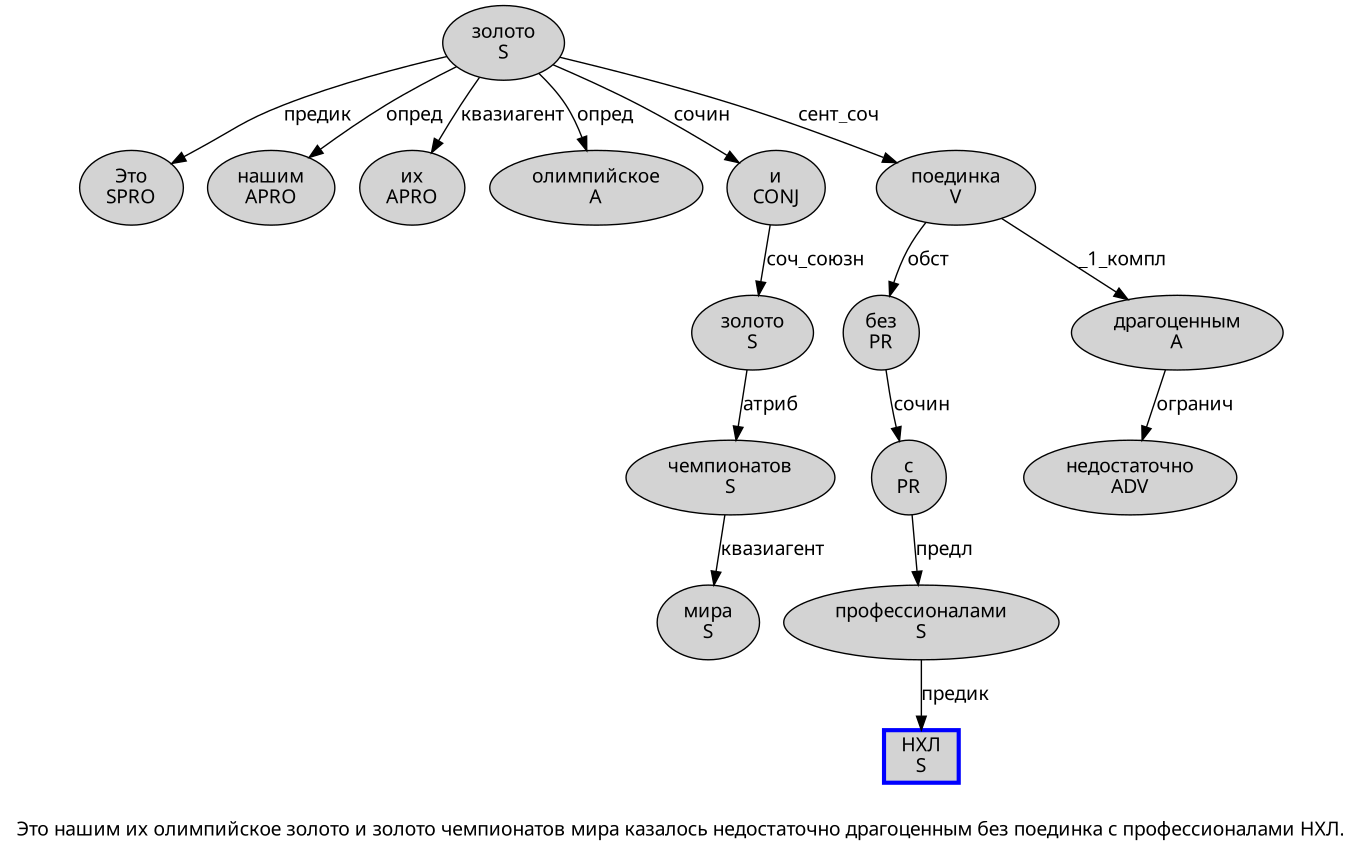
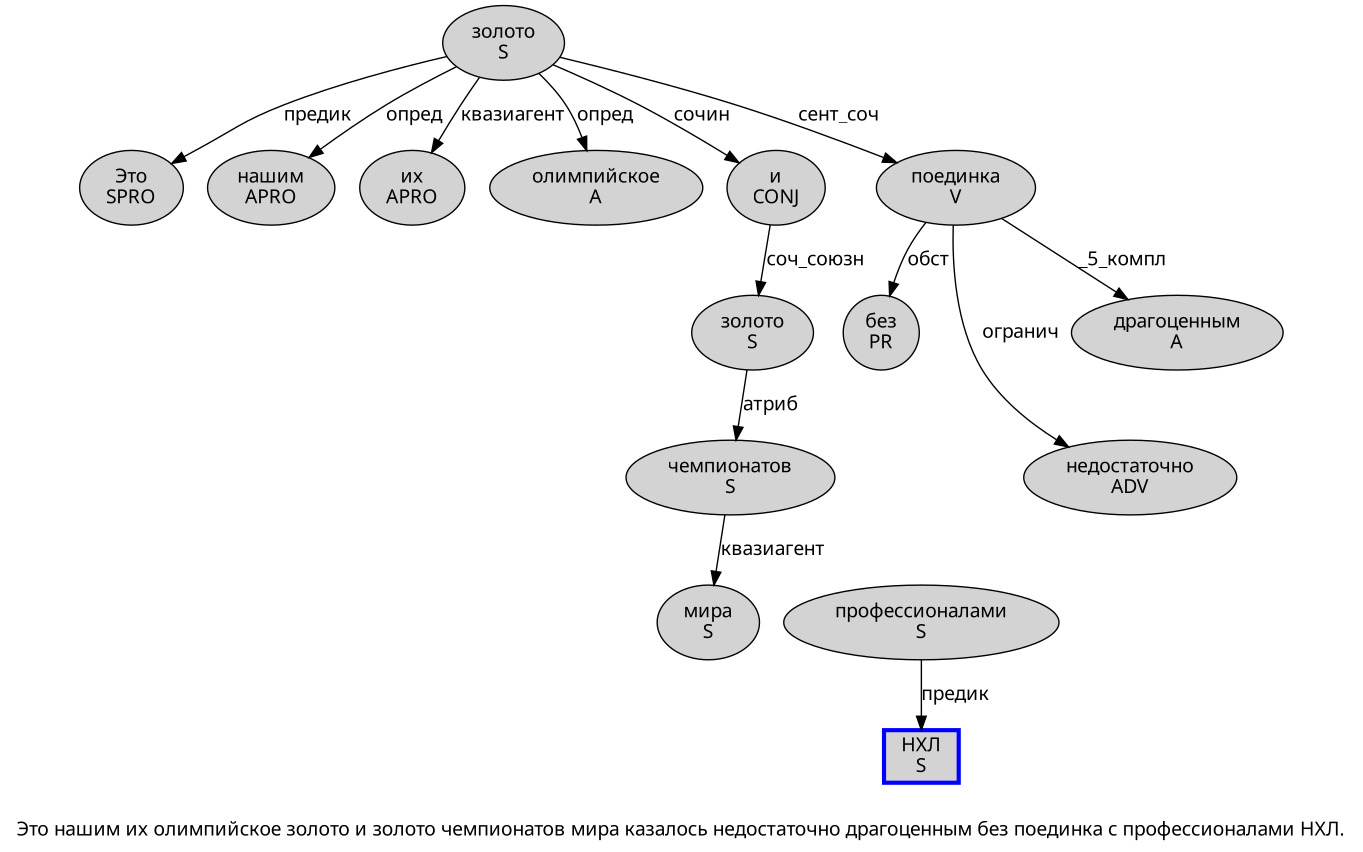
(1123, 260) -> (1123, 260)
(1156, 399) -> (972, 349)
(909, 478) -> none
